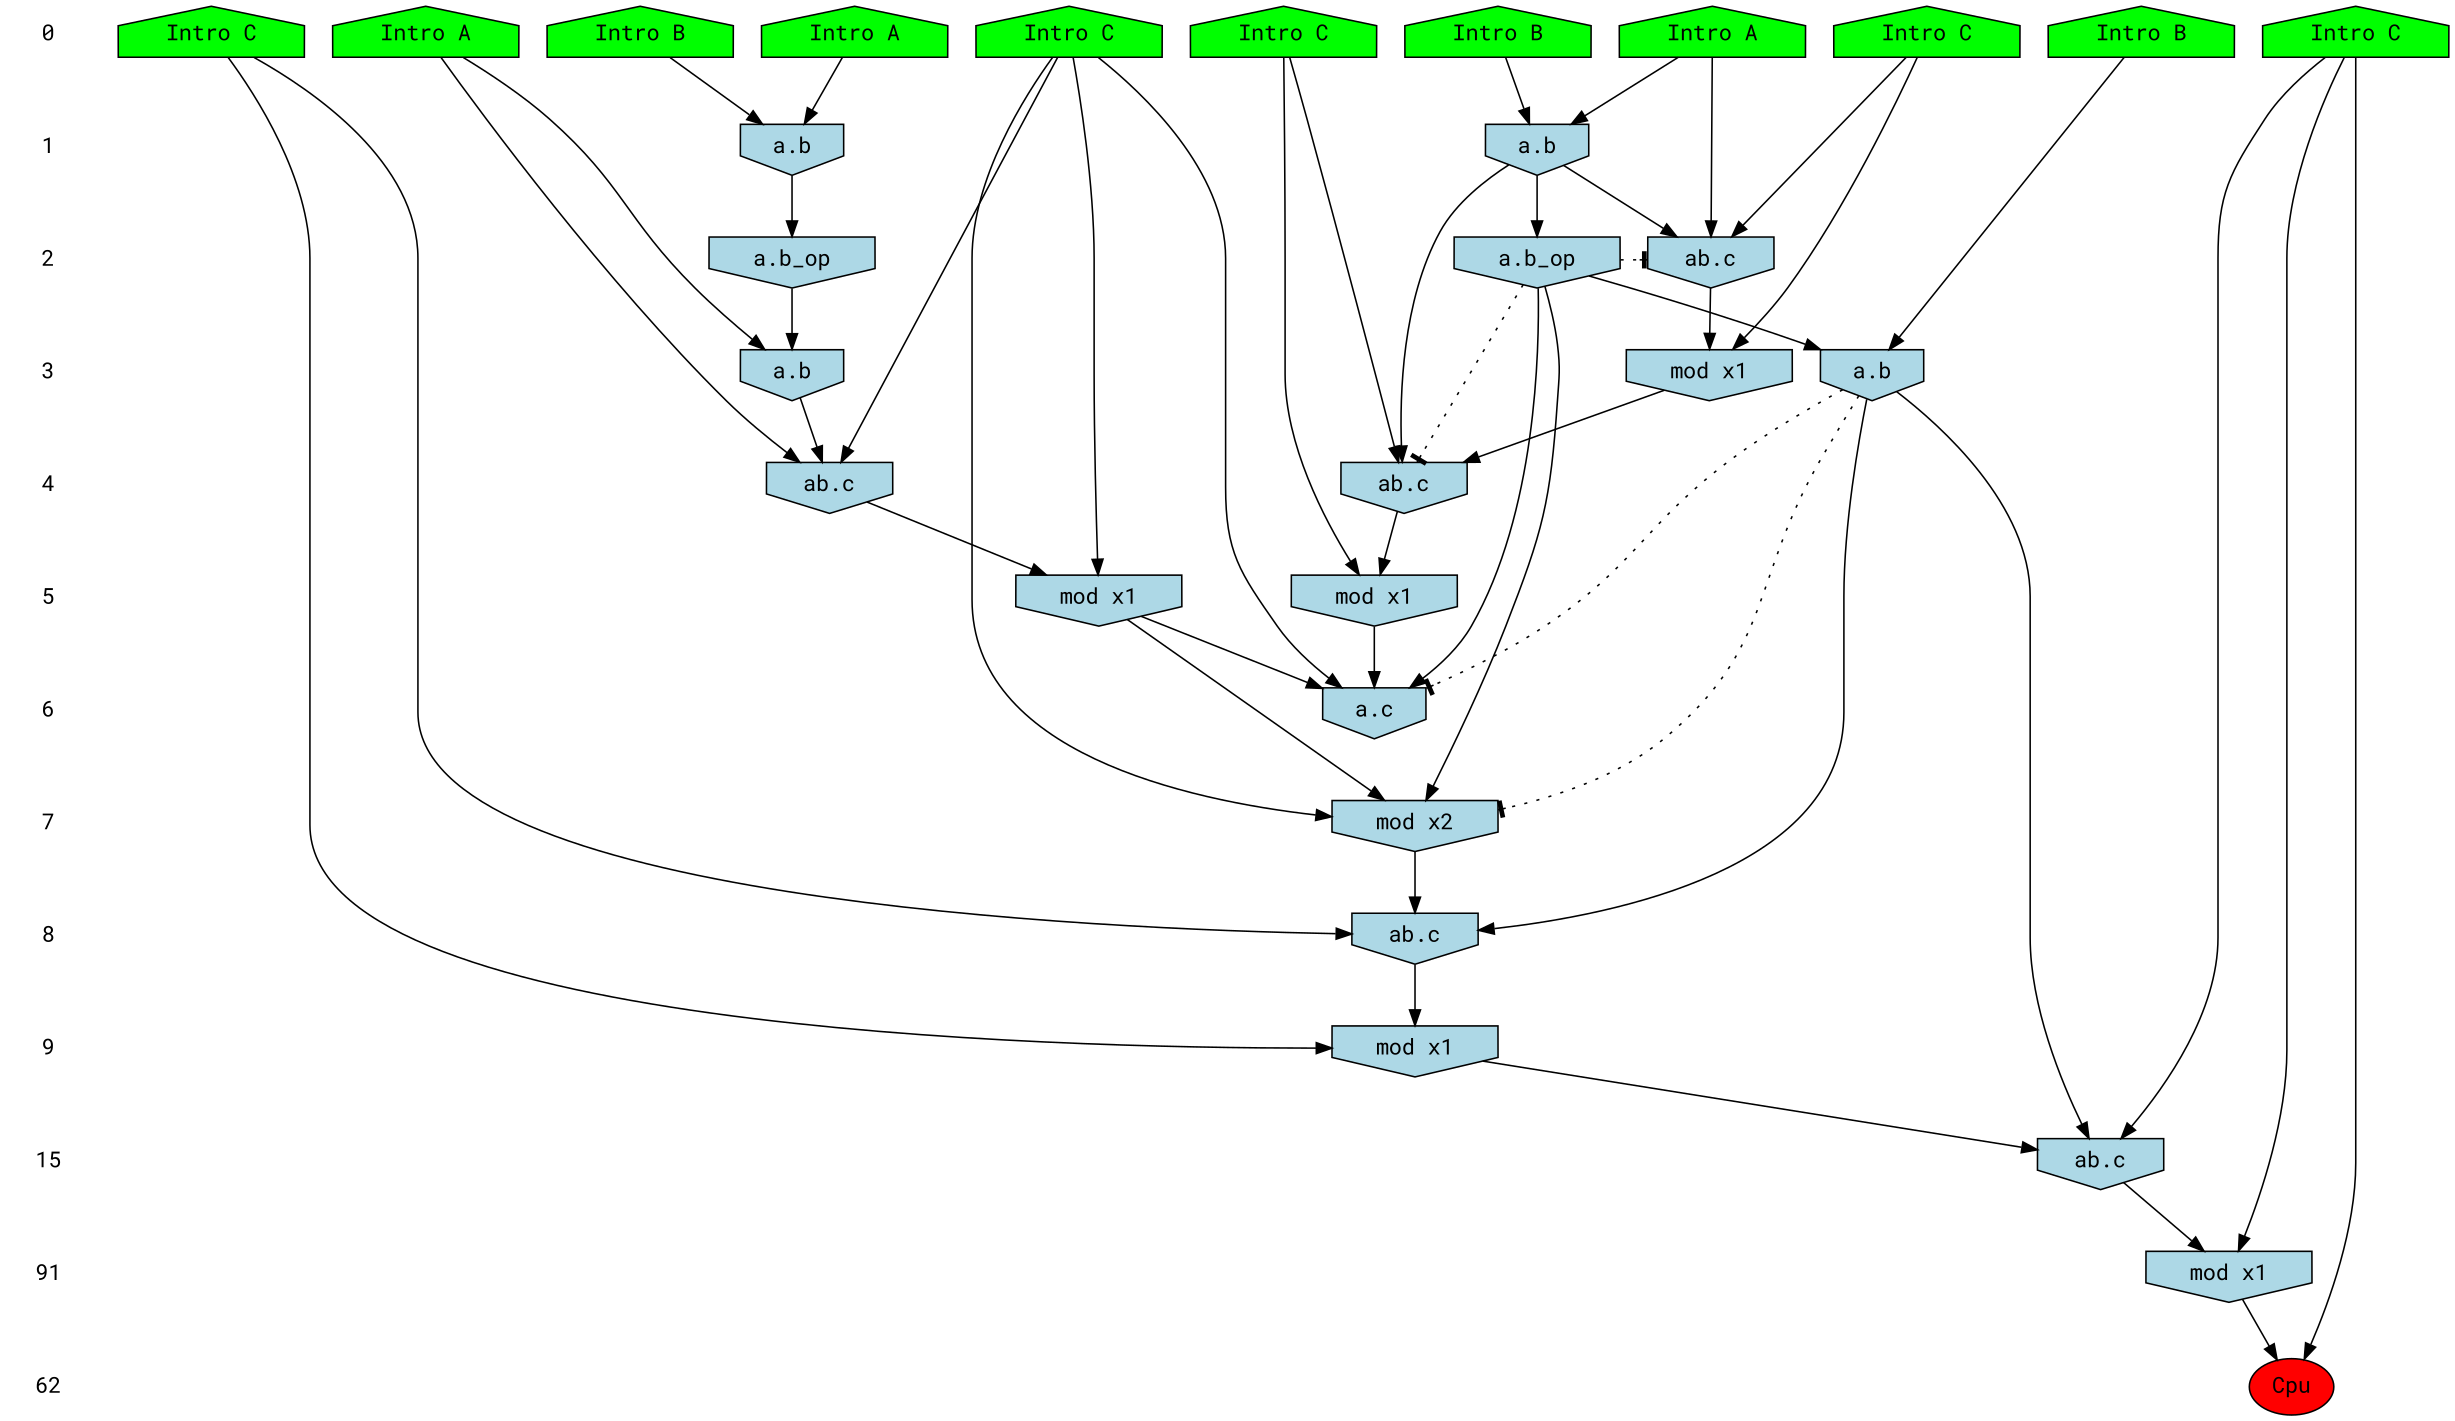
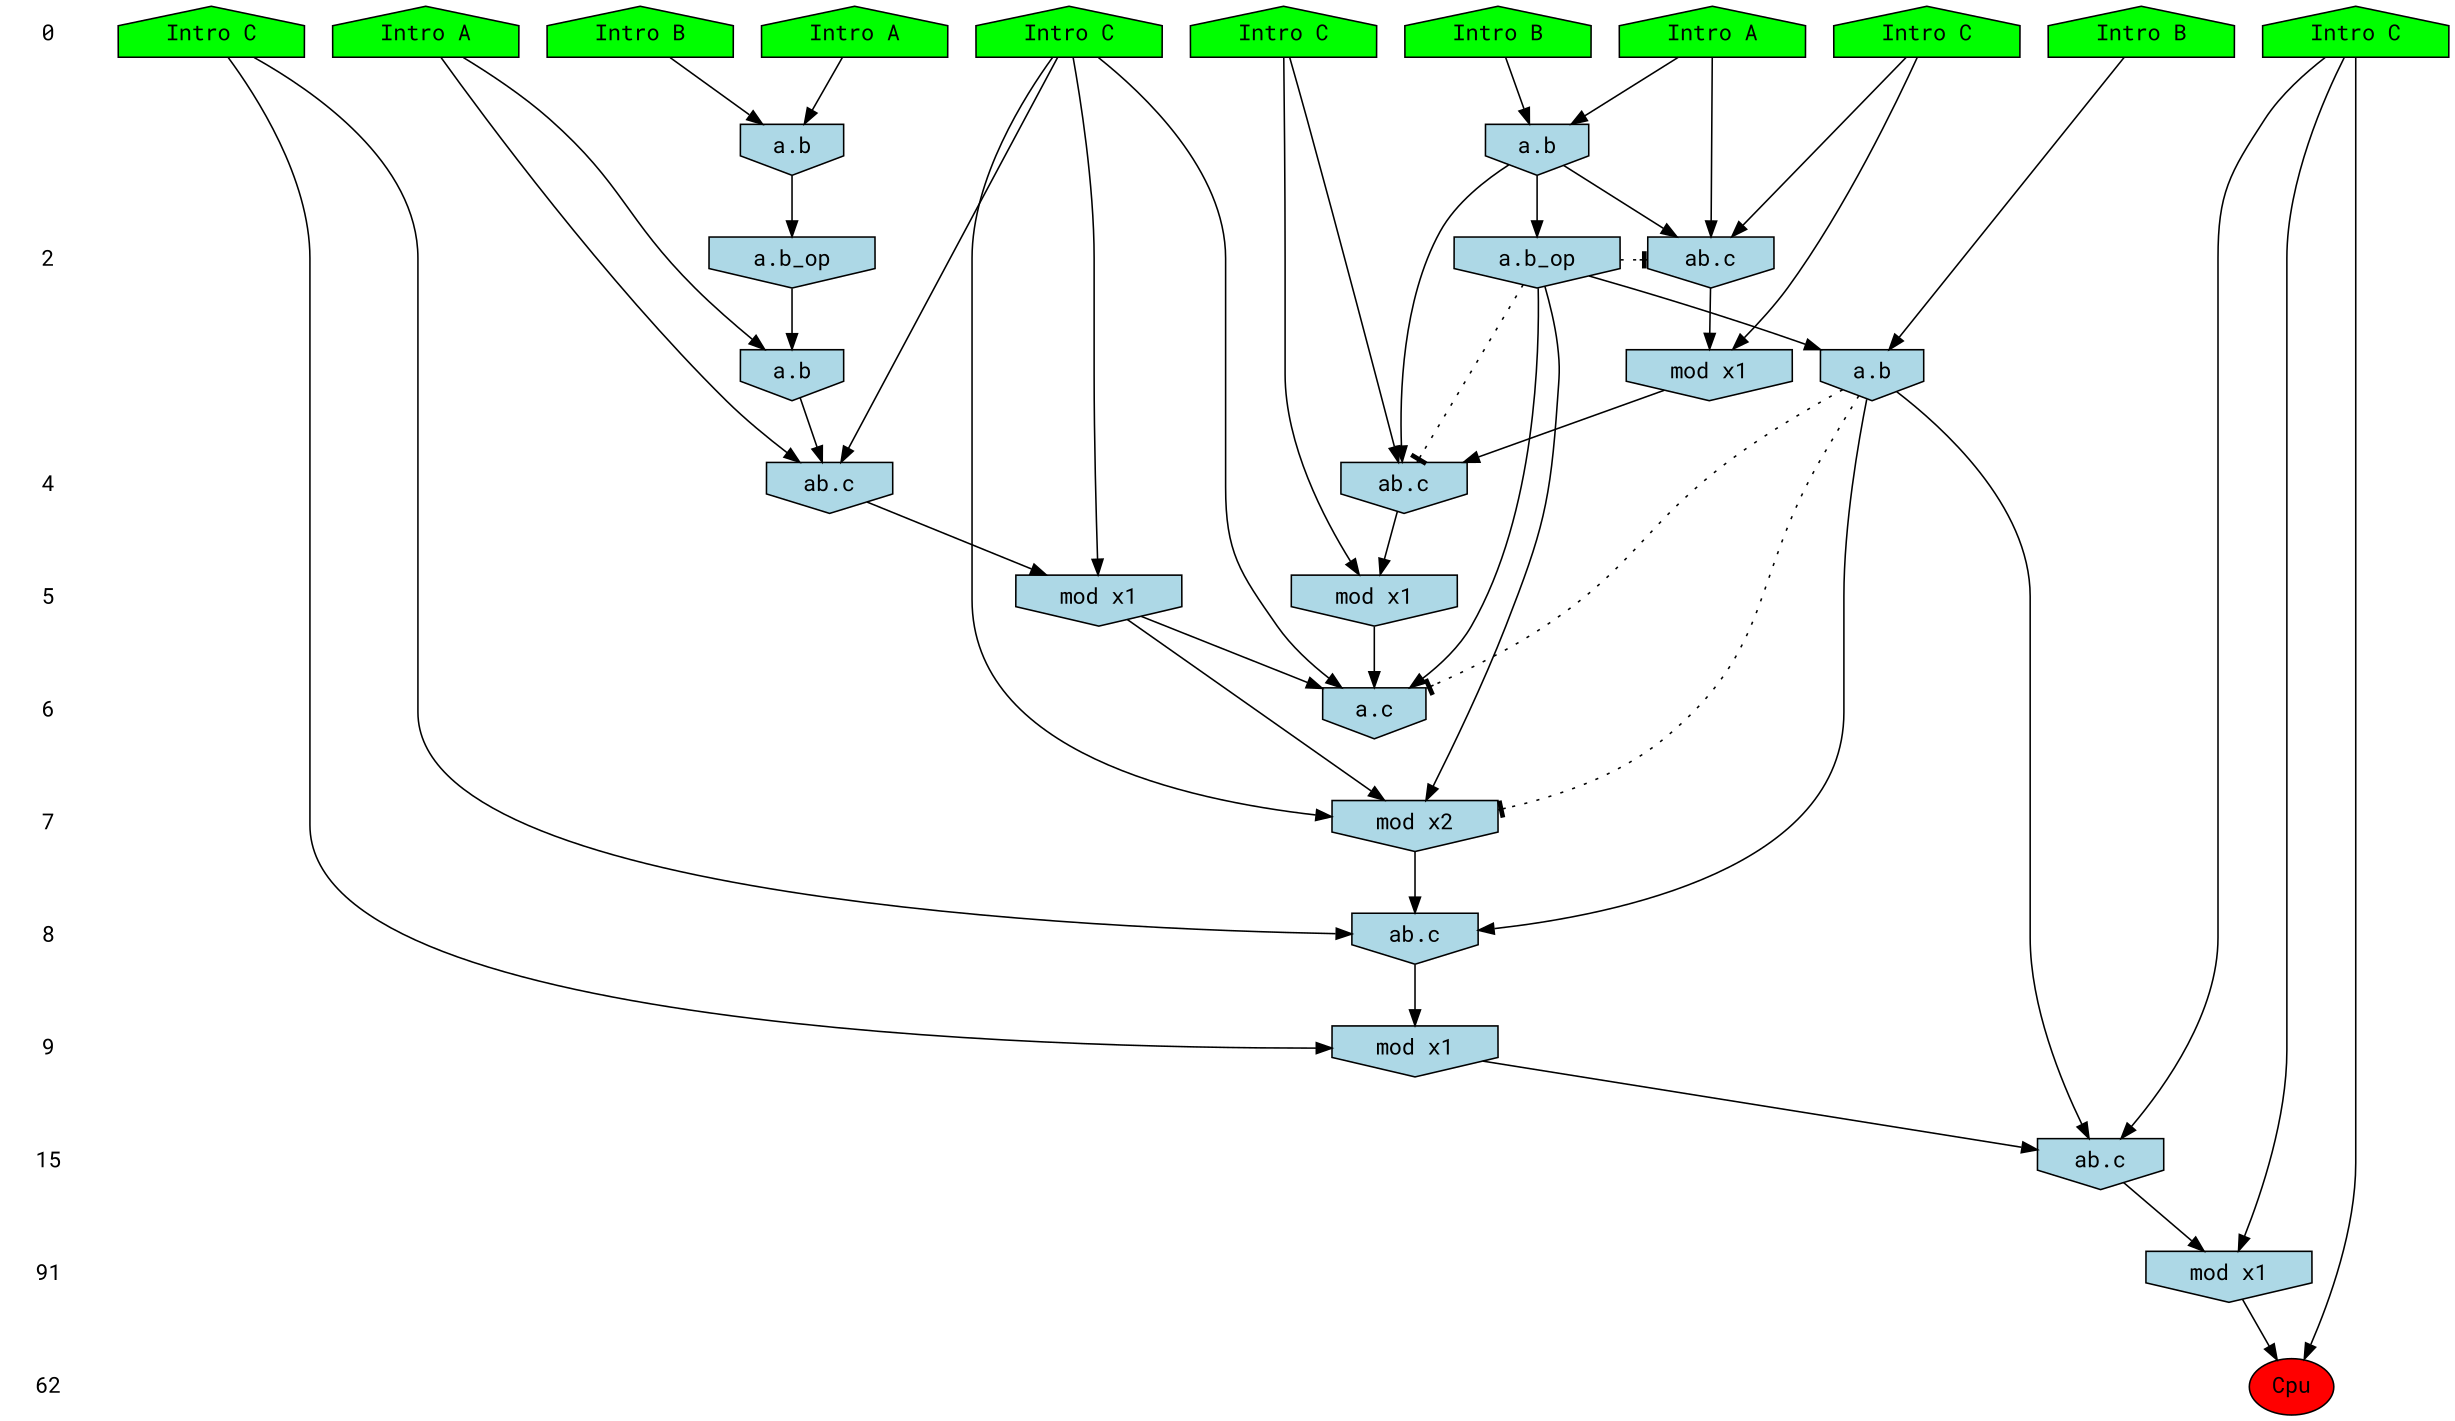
(49, 147) -> none
(49, 373) -> none
